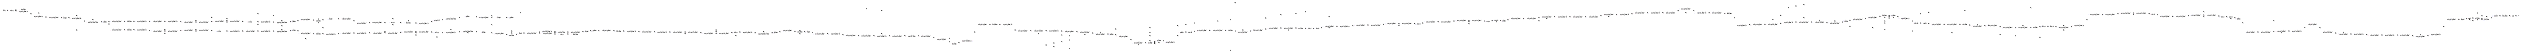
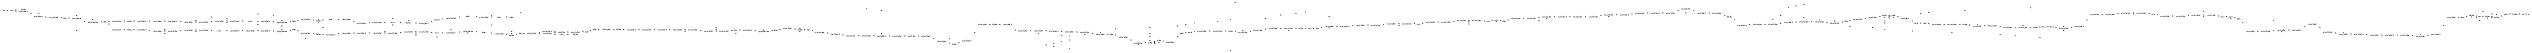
none -> (2471, 16)
